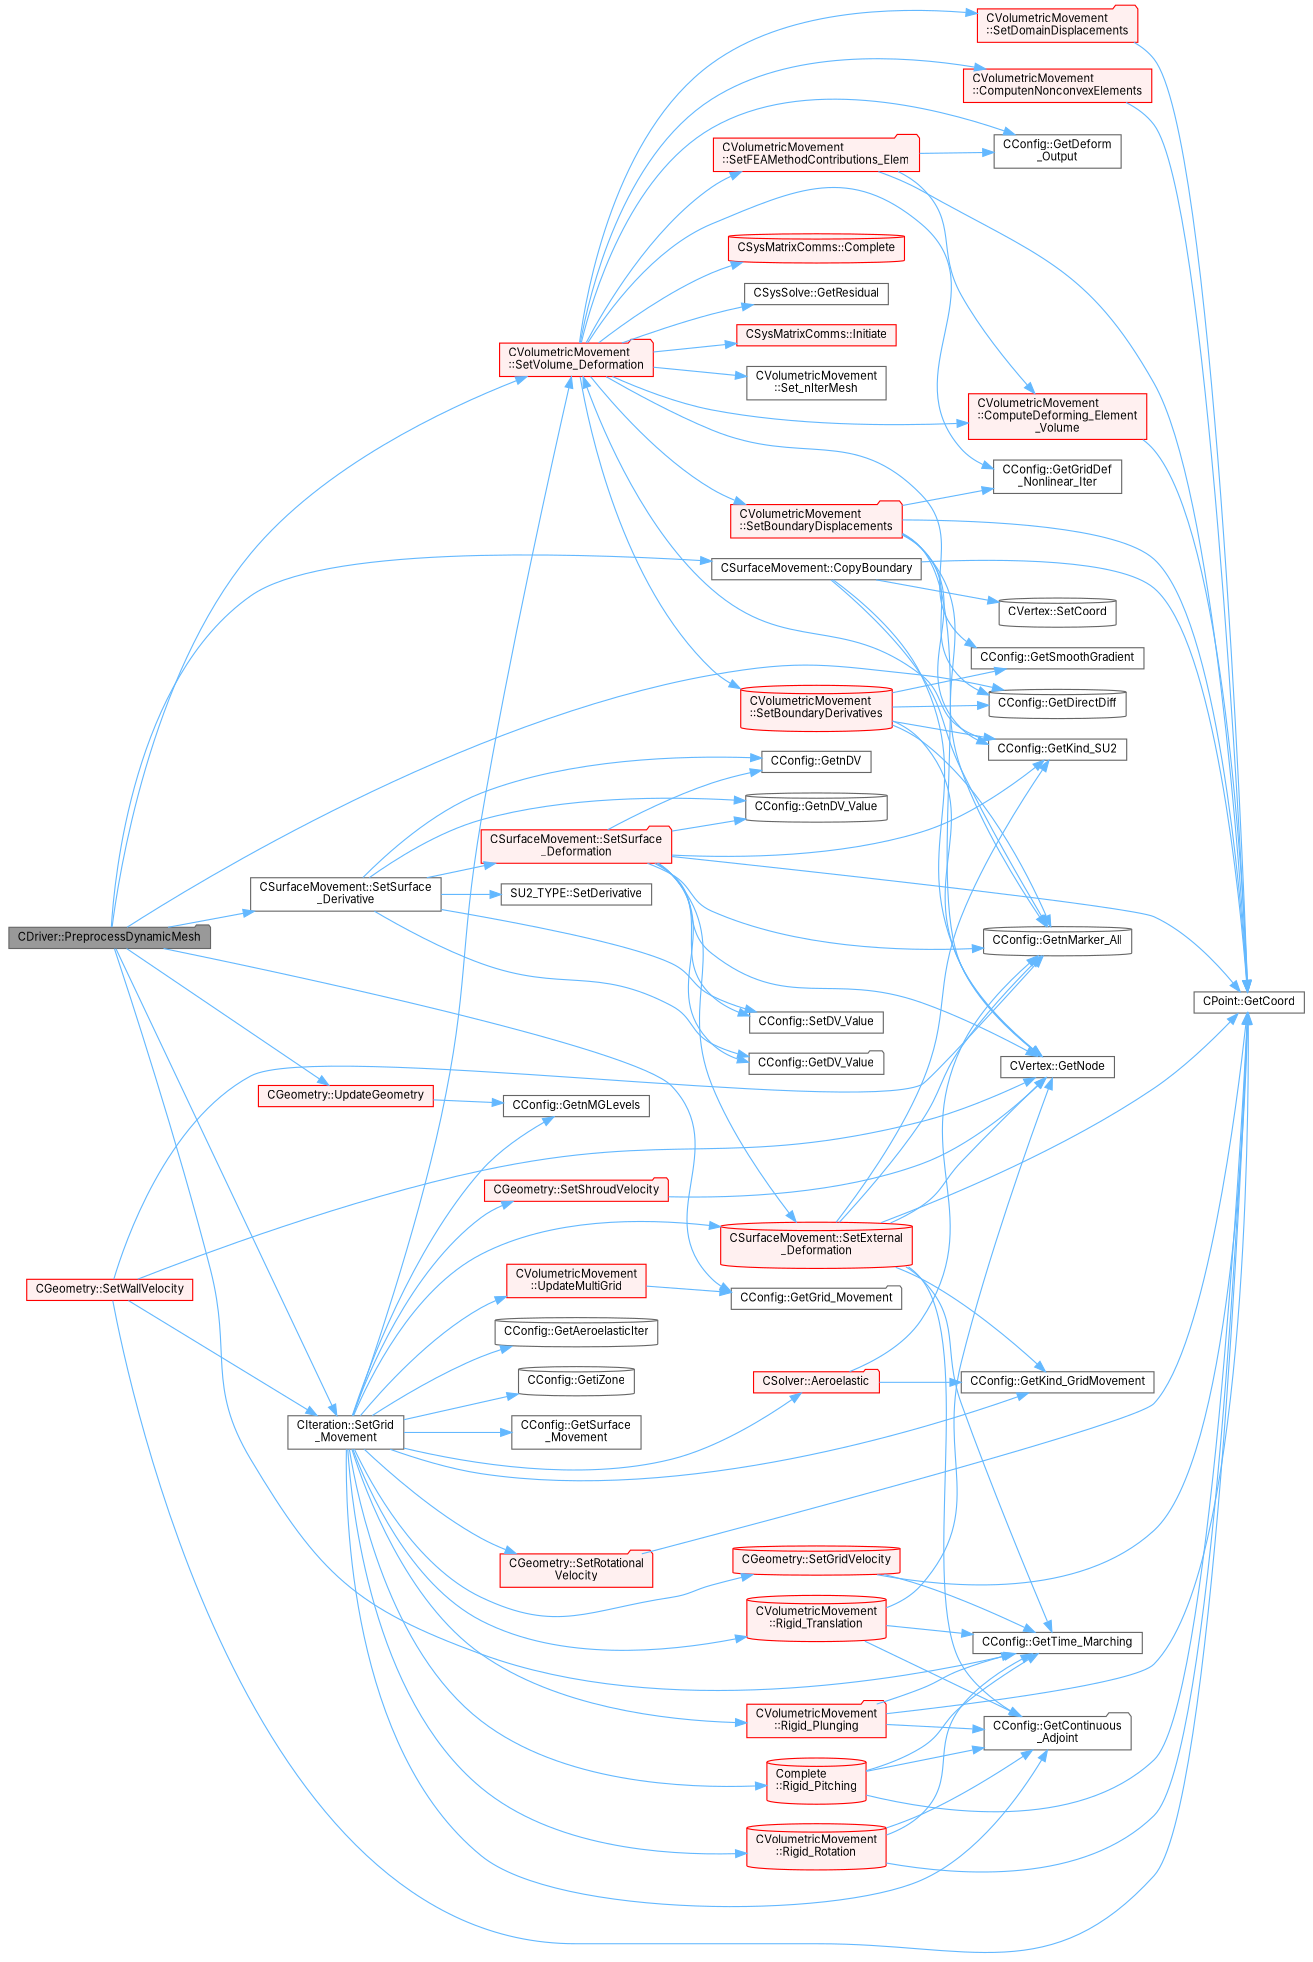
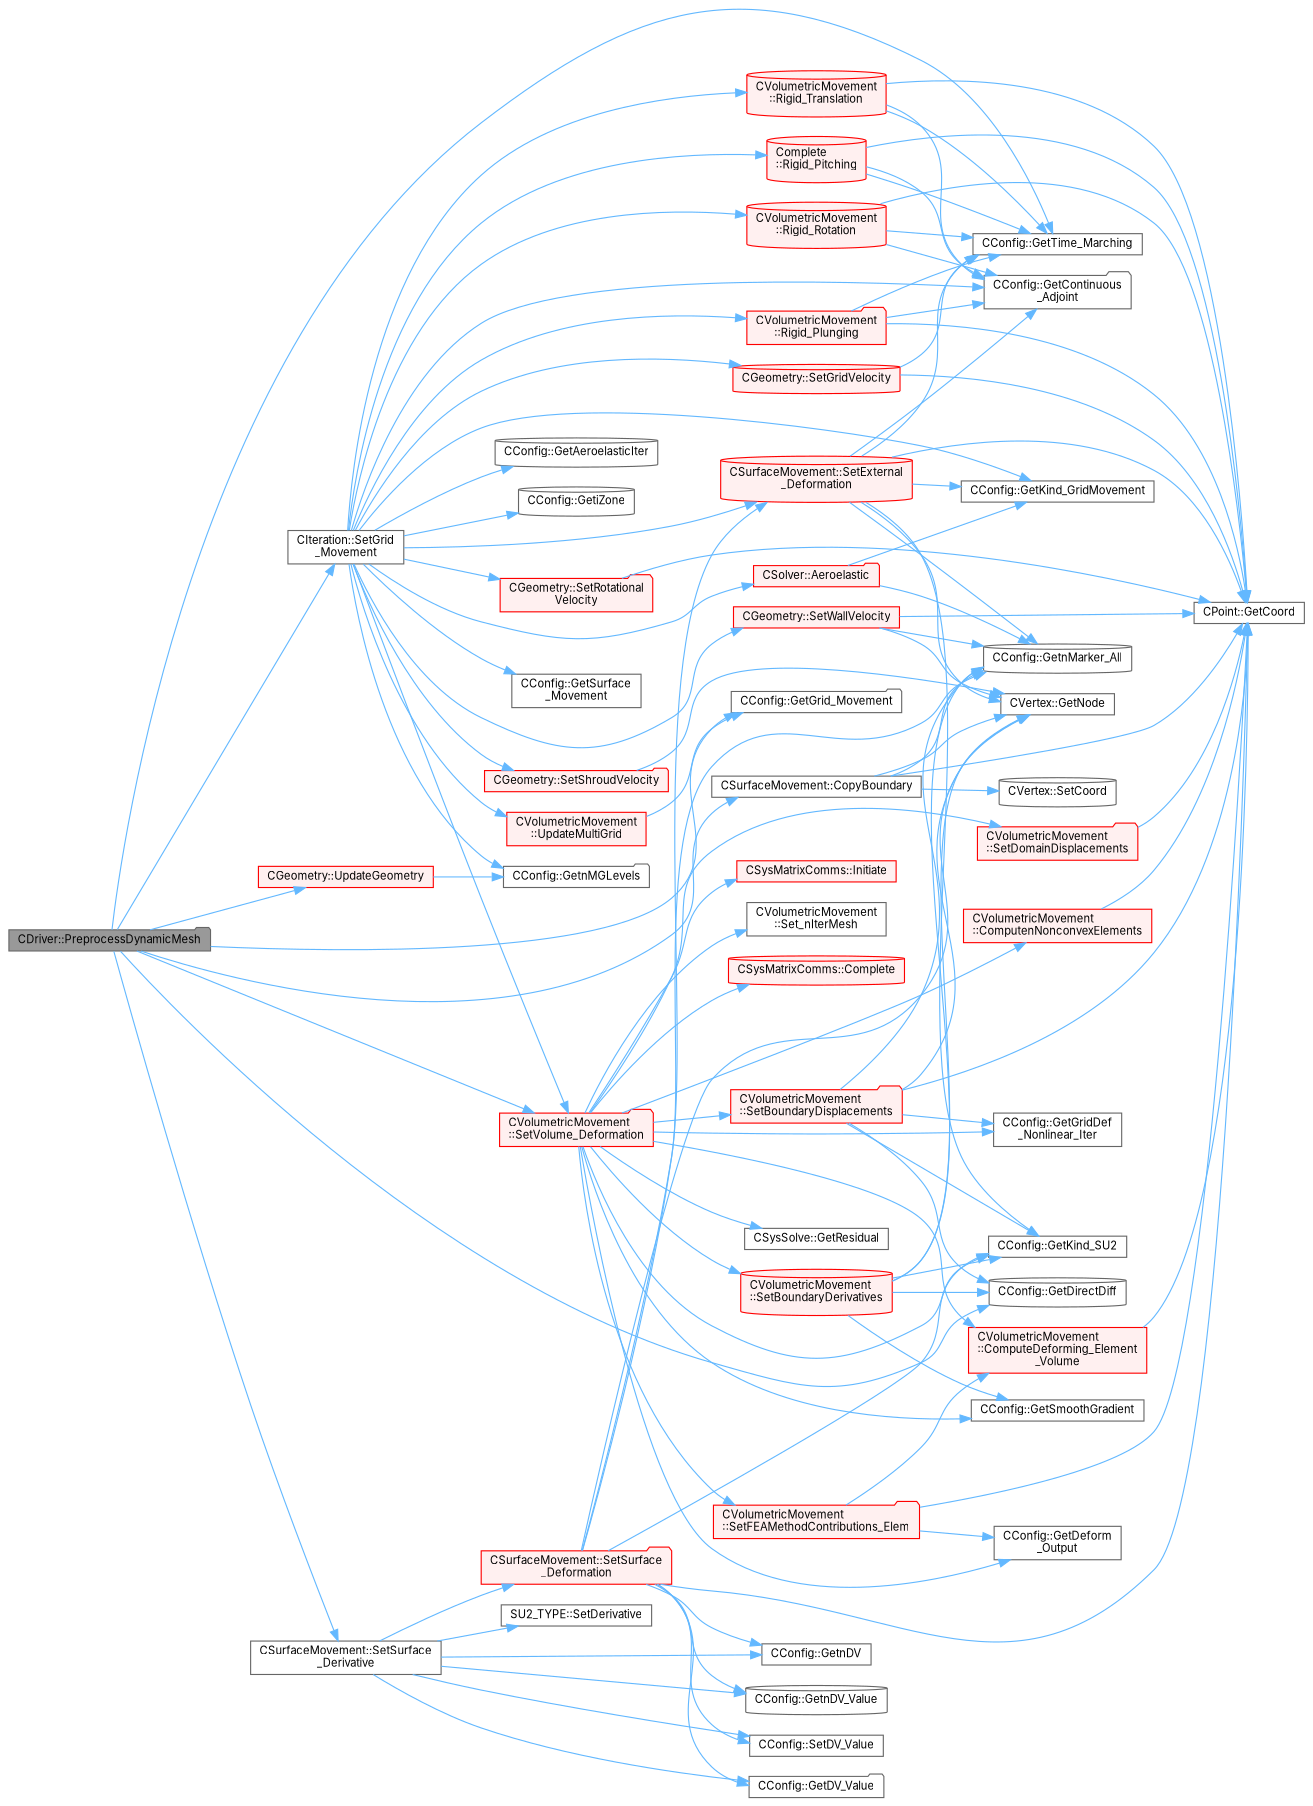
(748, 614) -> (751, 1344)
(576, 1106) -> (576, 877)
(213, 1352) -> (531, 739)
(963, 1356) -> (1193, 224)
